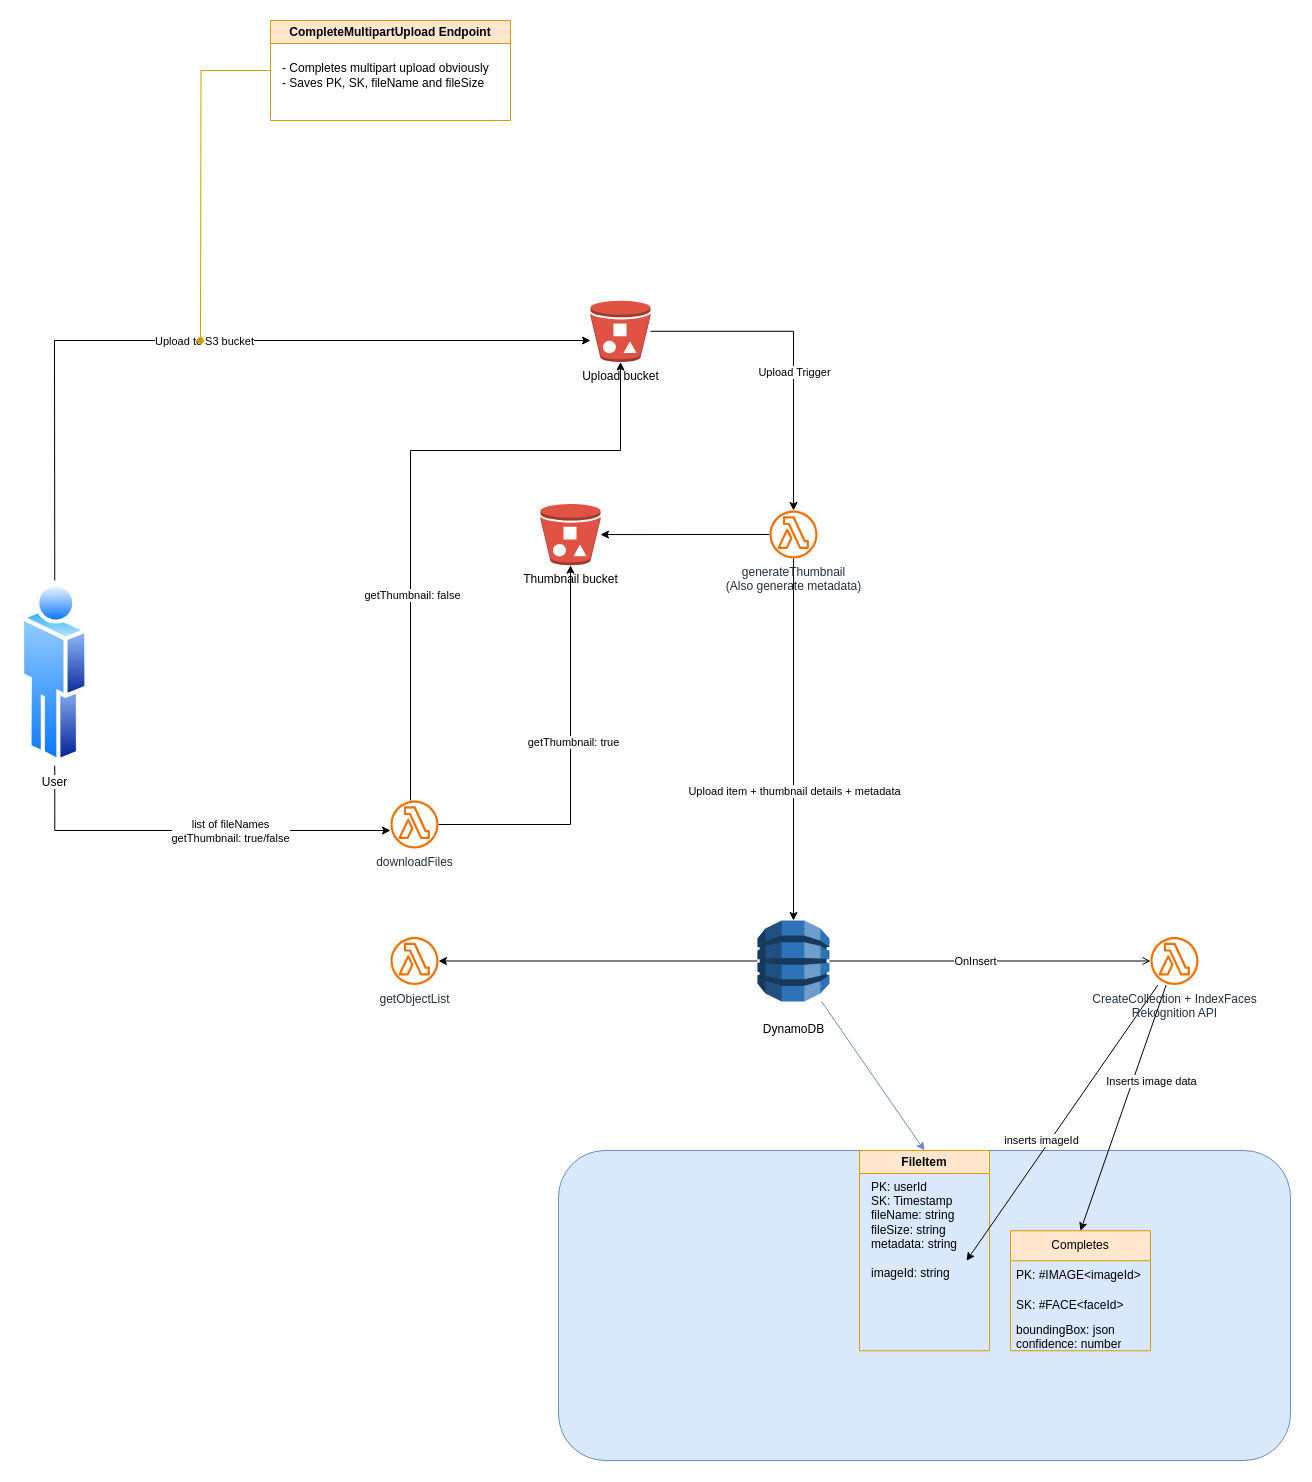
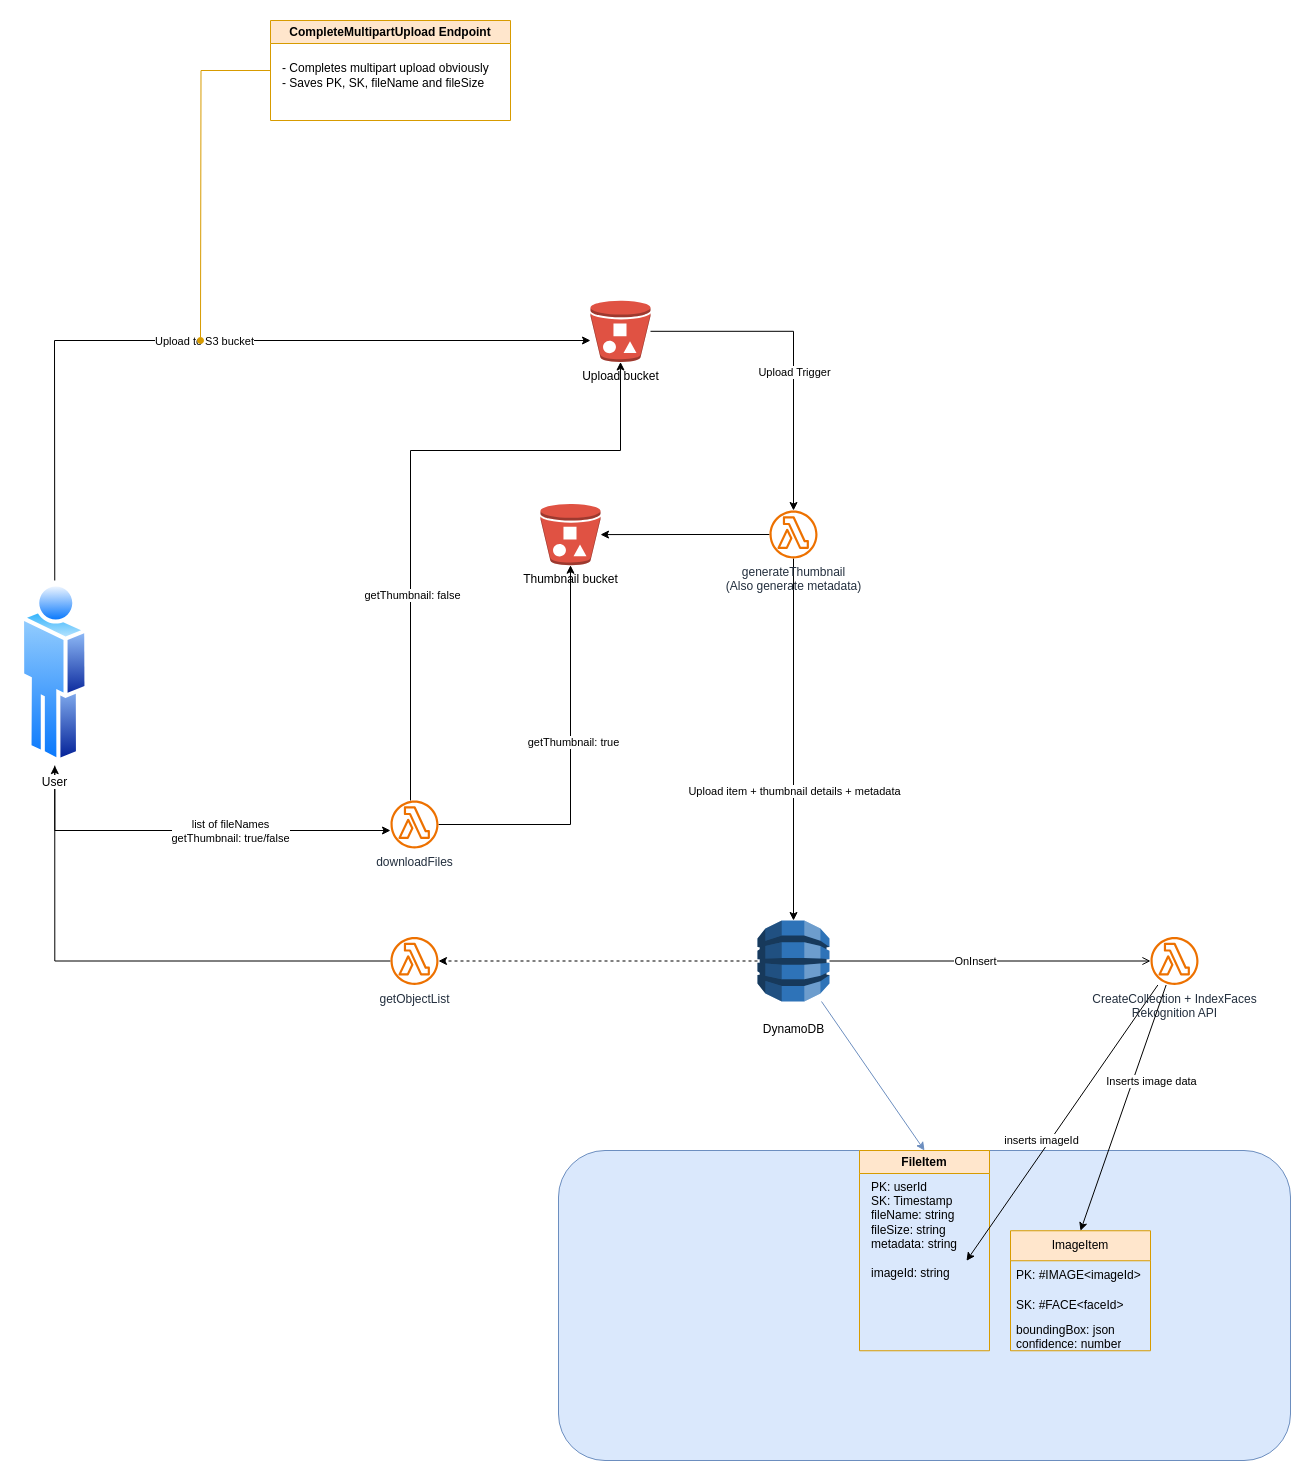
none -> (159, 961)
(600, 961) -> (600, 961)
(1081, 1246) -> (1081, 1246)
